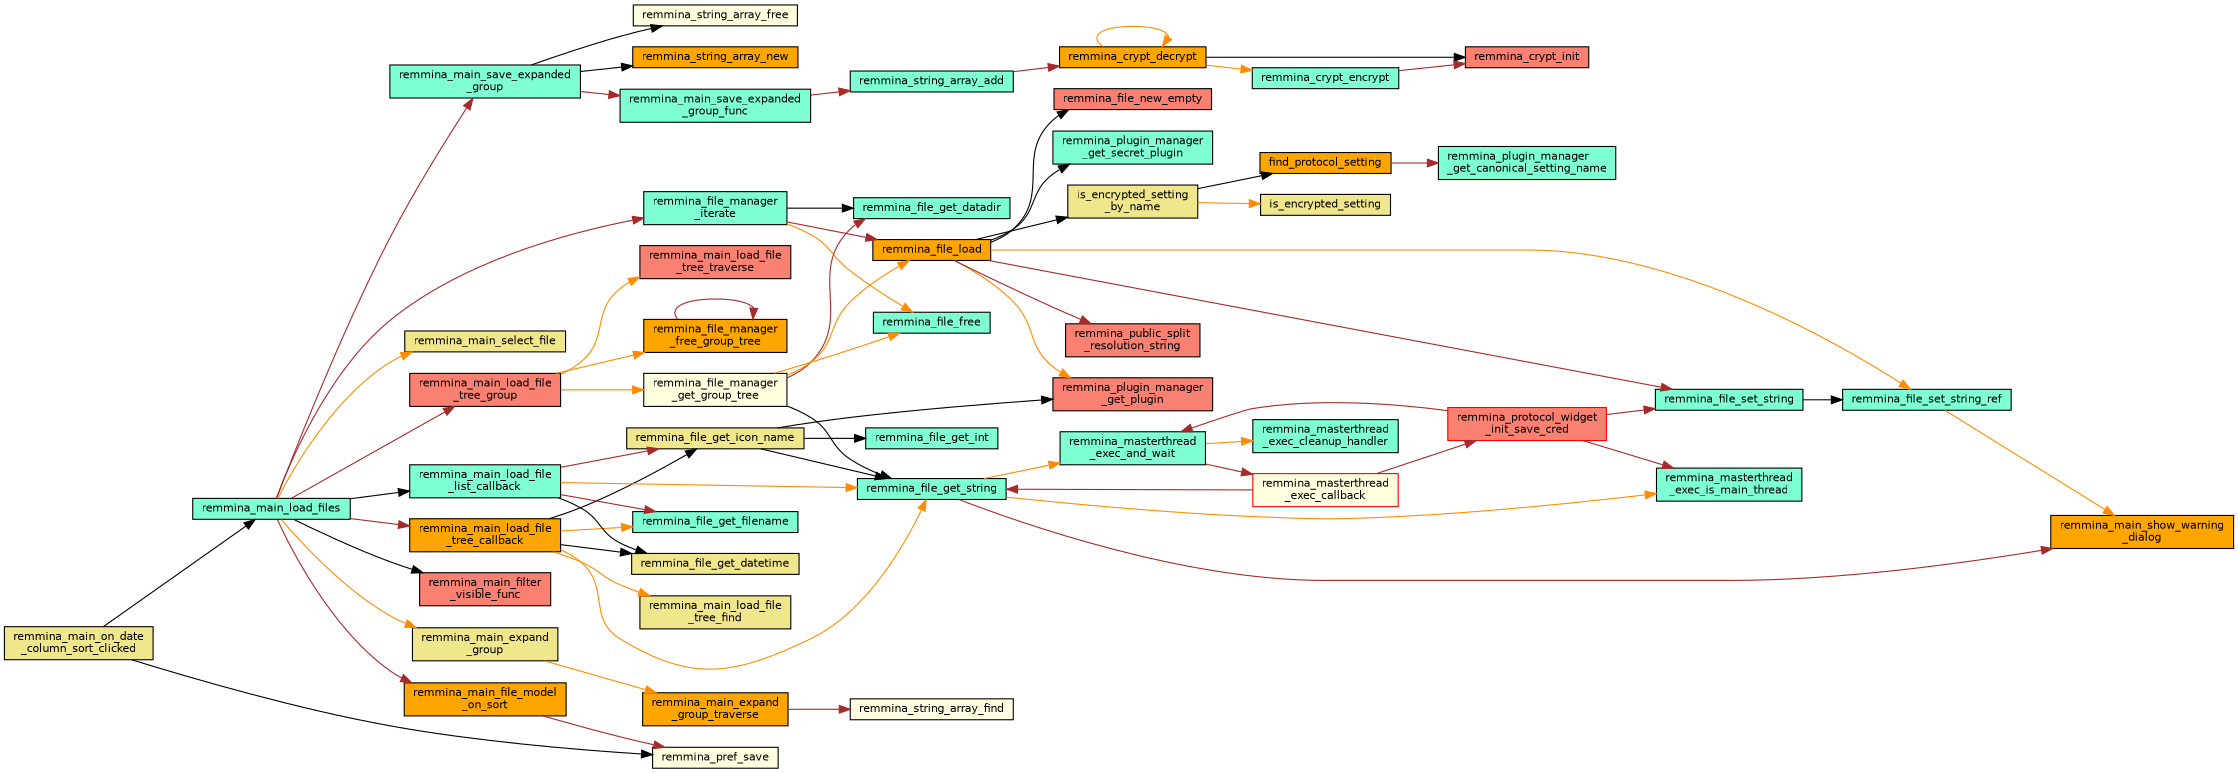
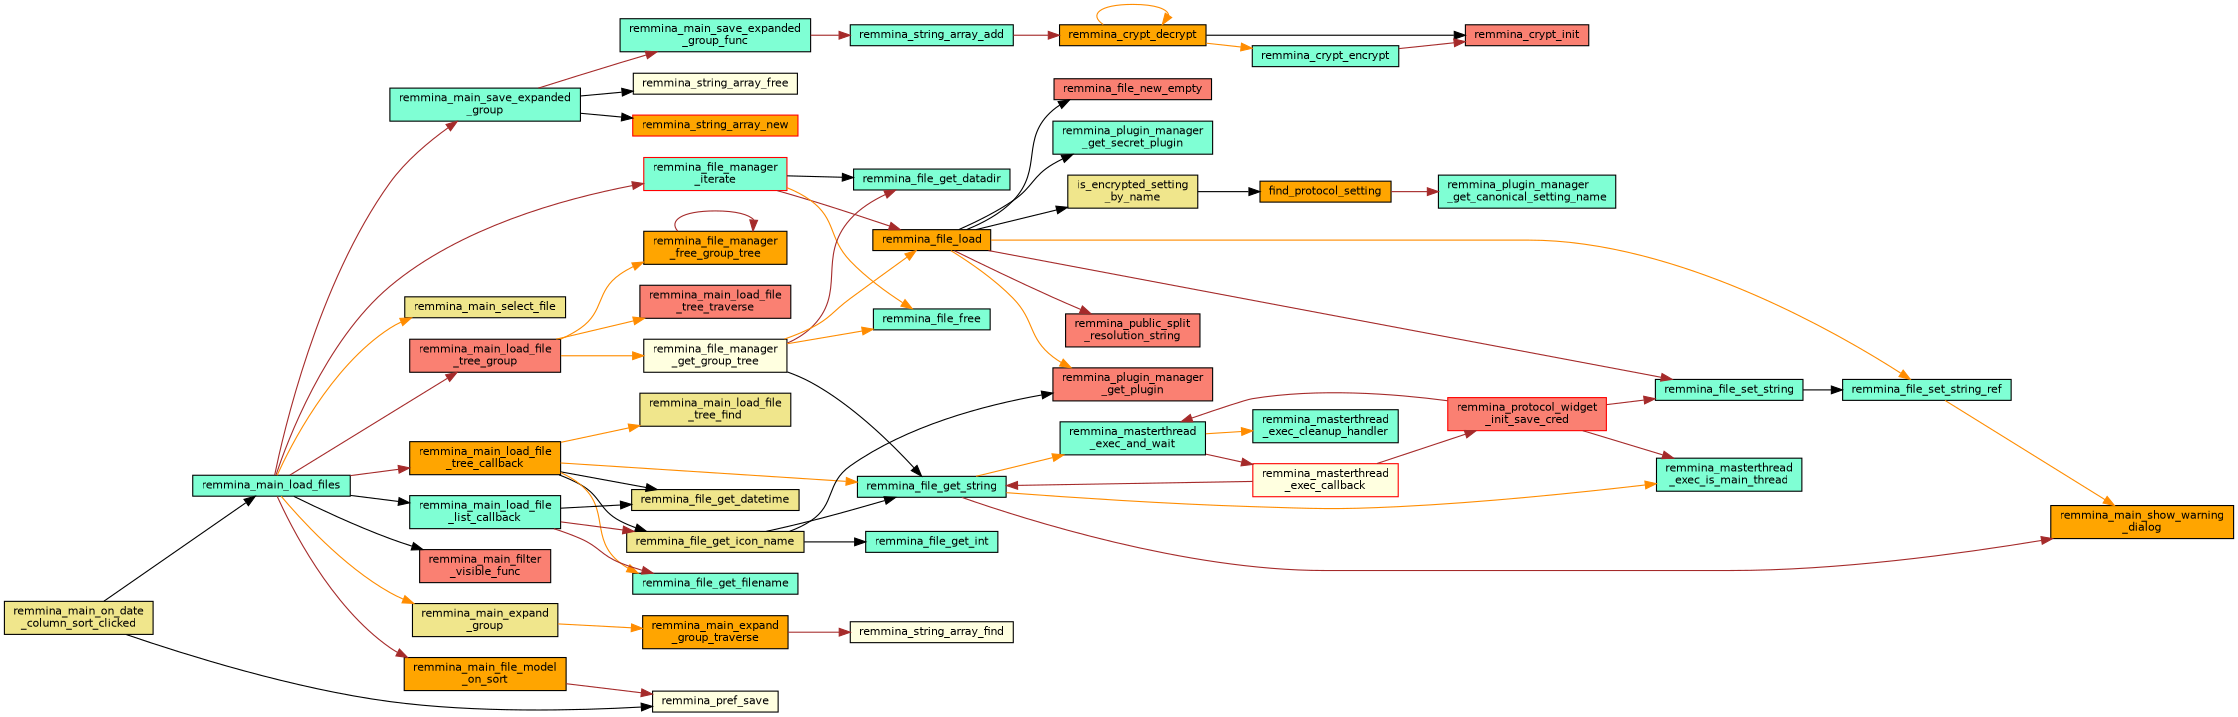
(715, 57) -> (715, 126)
(1326, 205) -> none
(715, 208) -> (715, 174)
(703, 485) -> none
